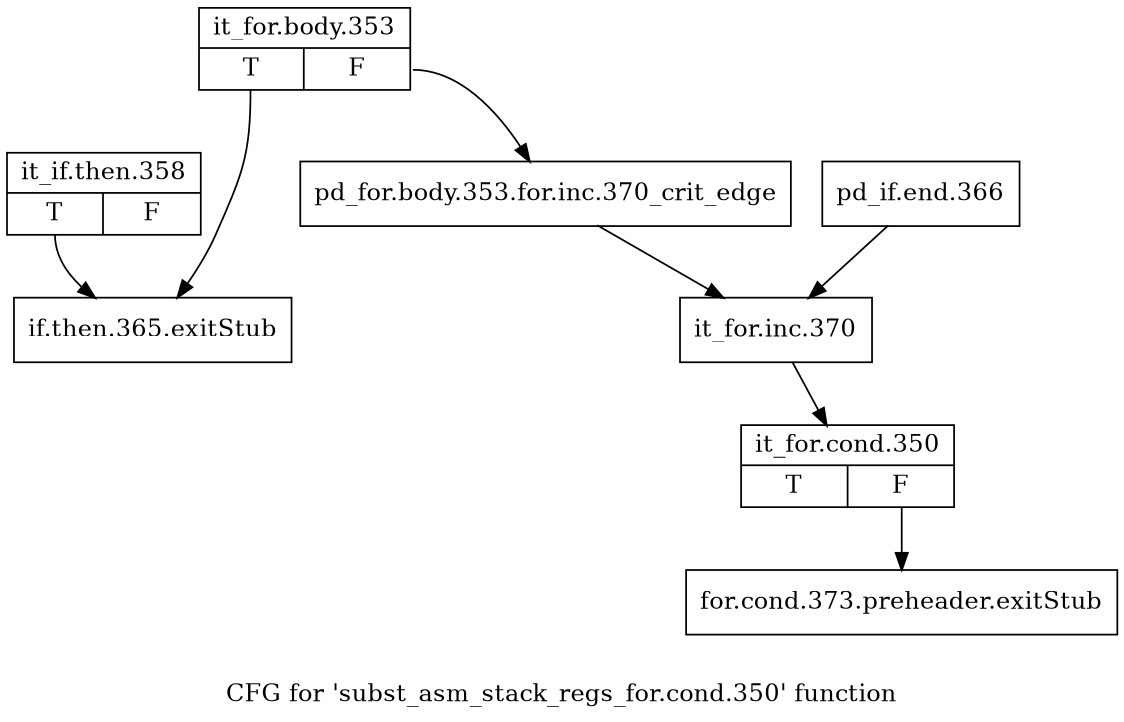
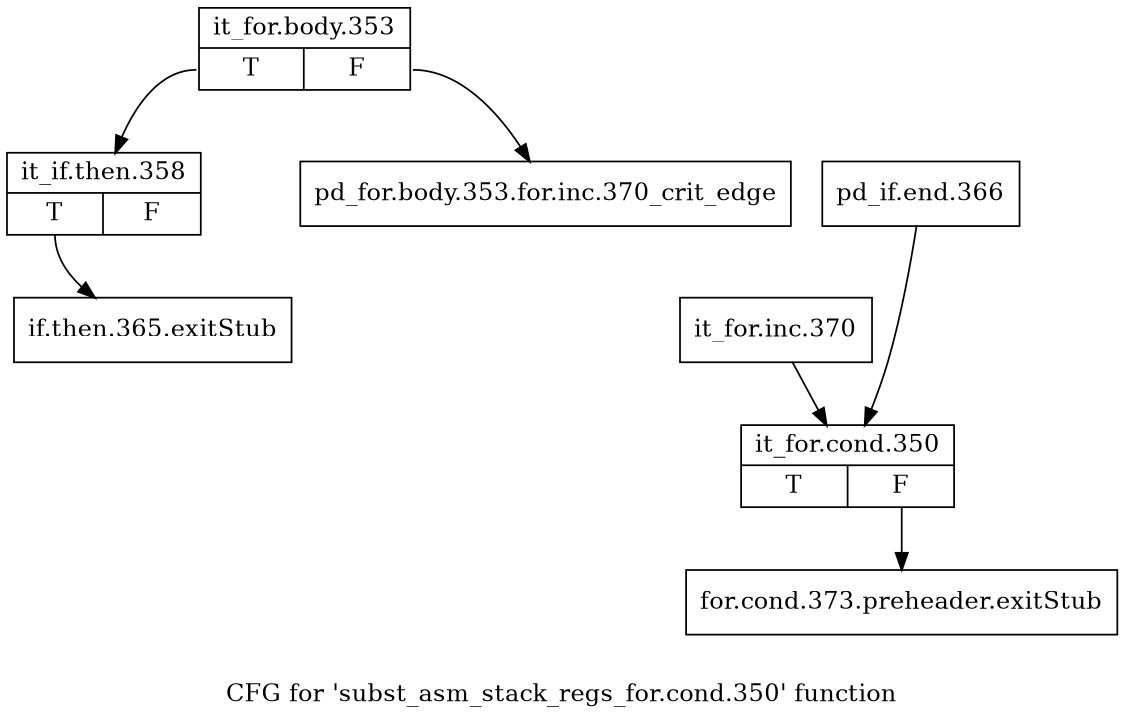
(234, 191) -> (150, 92)
(855, 256) -> (899, 319)
(653, 257) -> none
